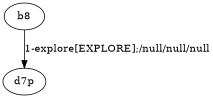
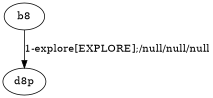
(24, 82) -> (24, 82)
